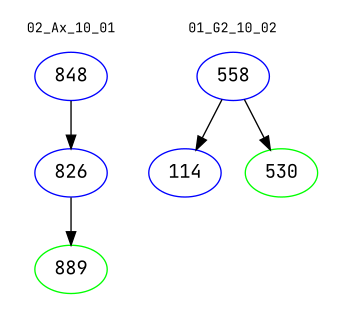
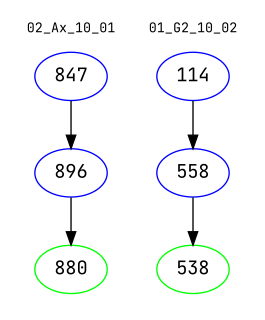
(71, 76) -> (71, 76)
(212, 119) -> (193, 118)
(71, 173) -> (71, 173)
(281, 173) -> (193, 269)
(71, 269) -> (71, 269)
